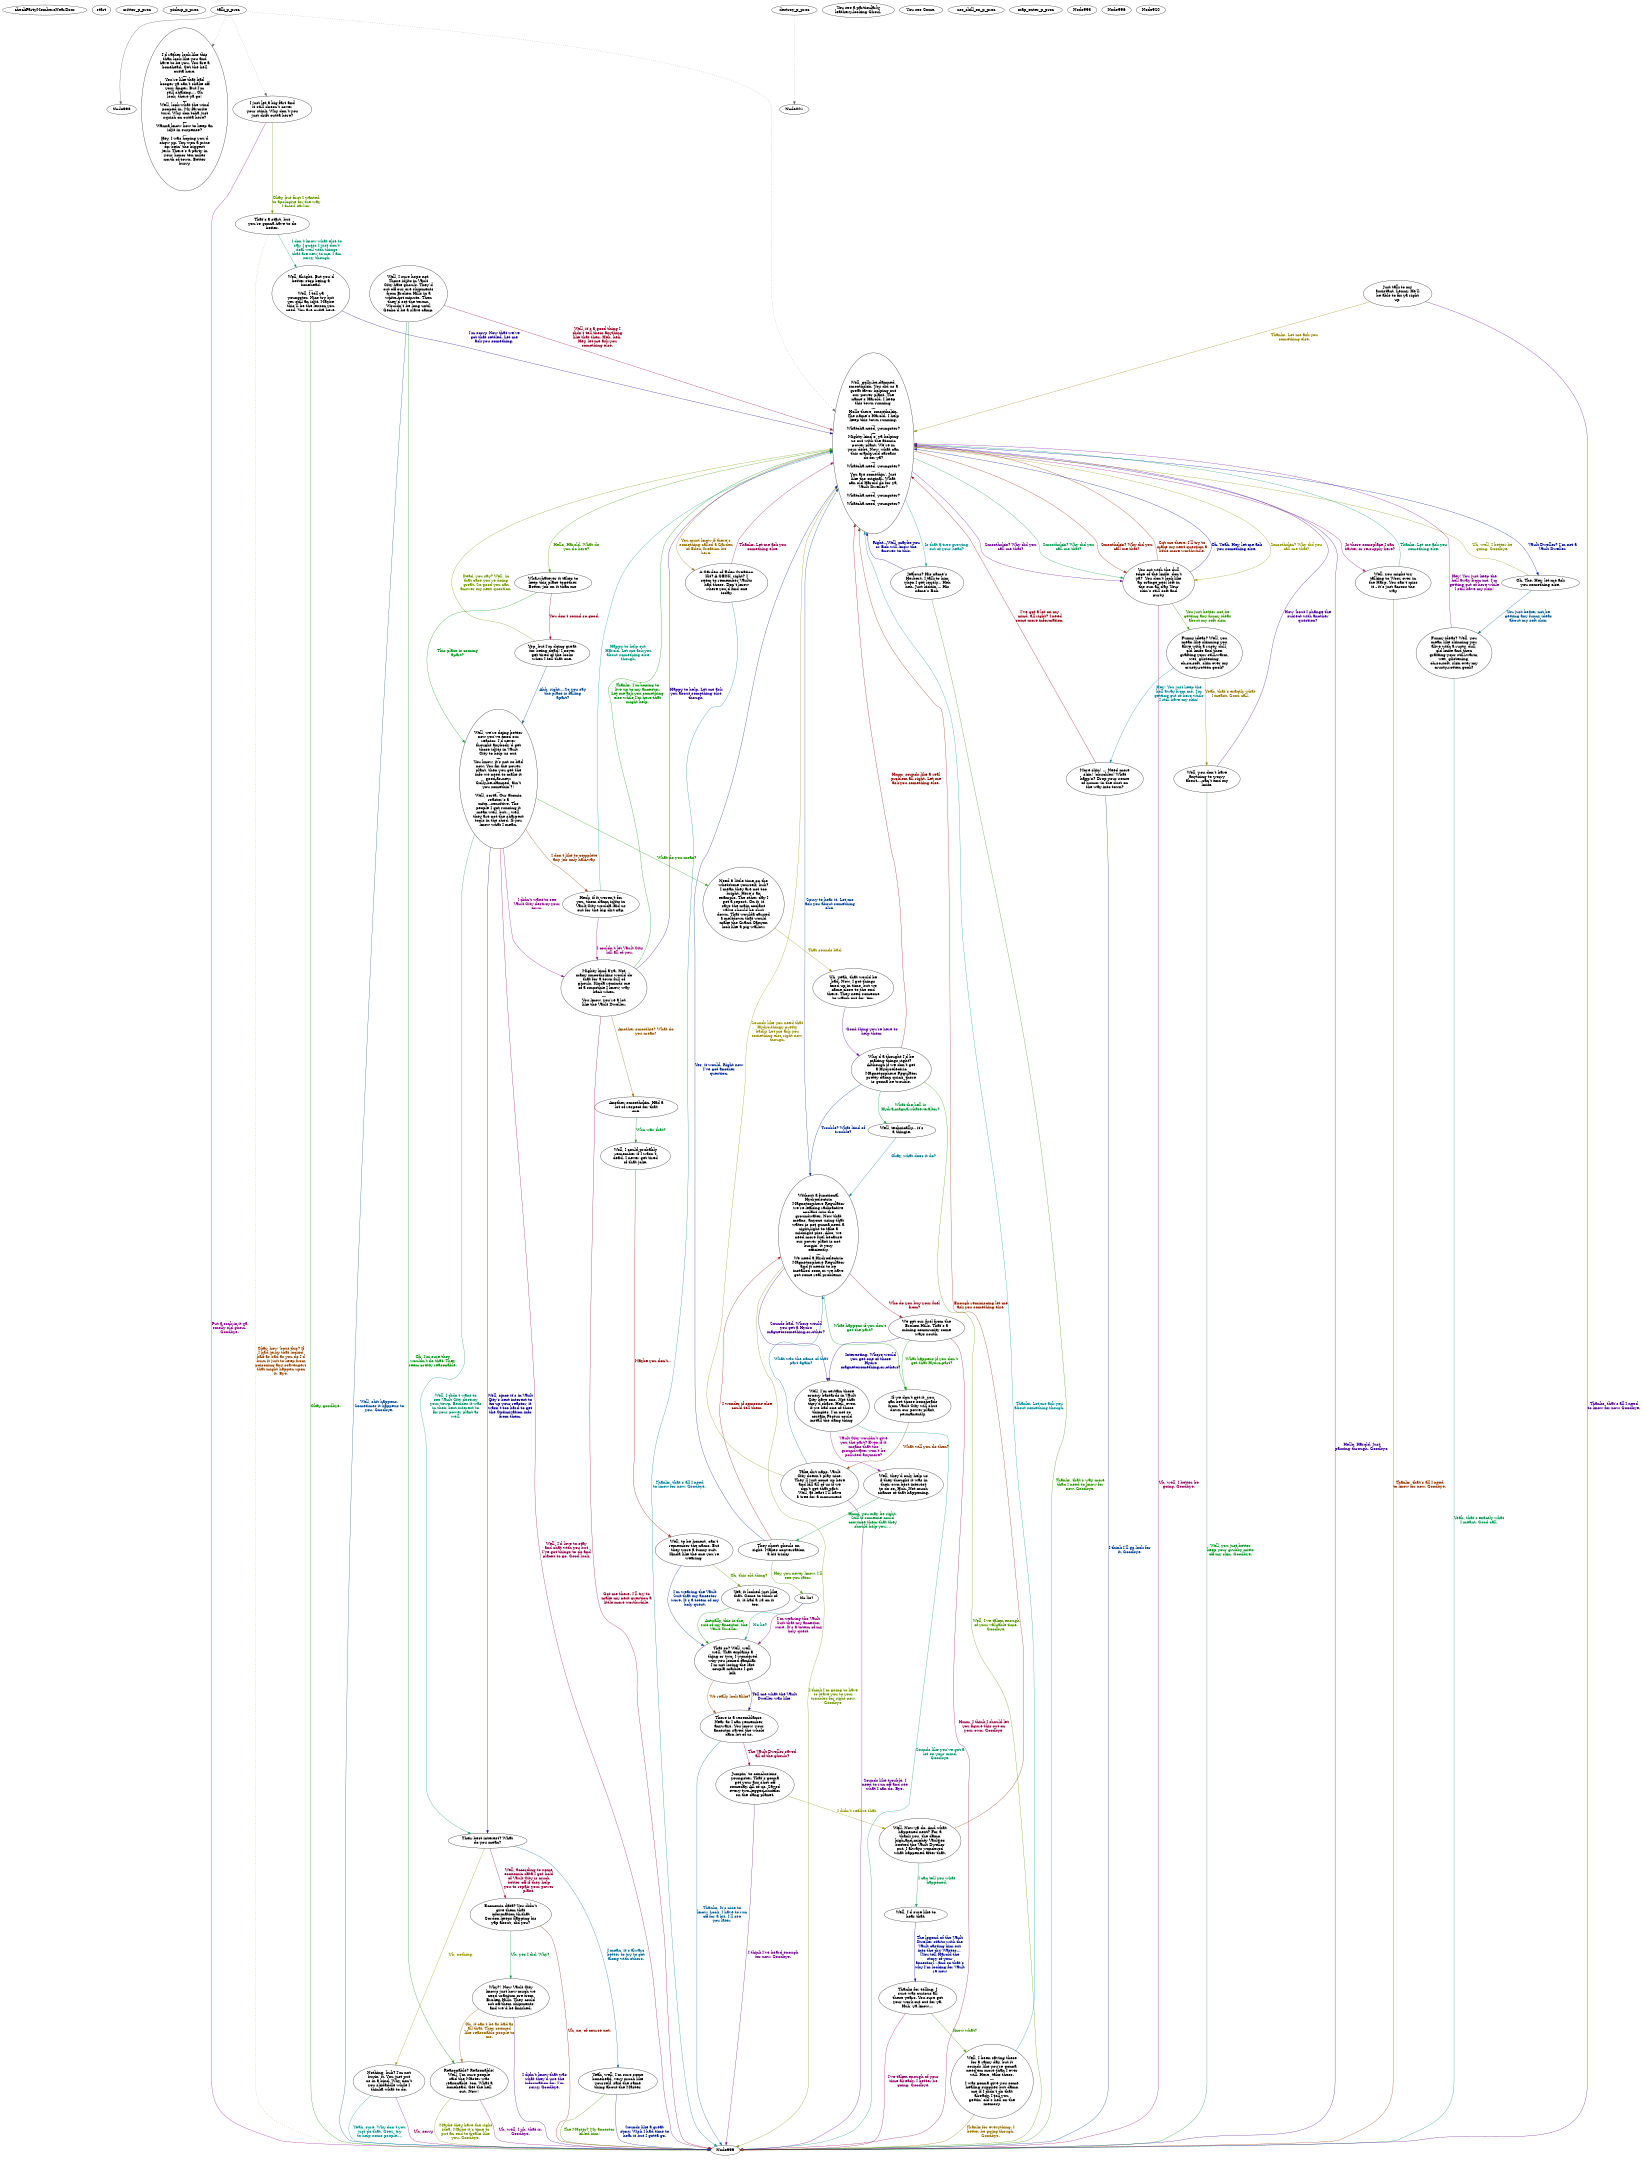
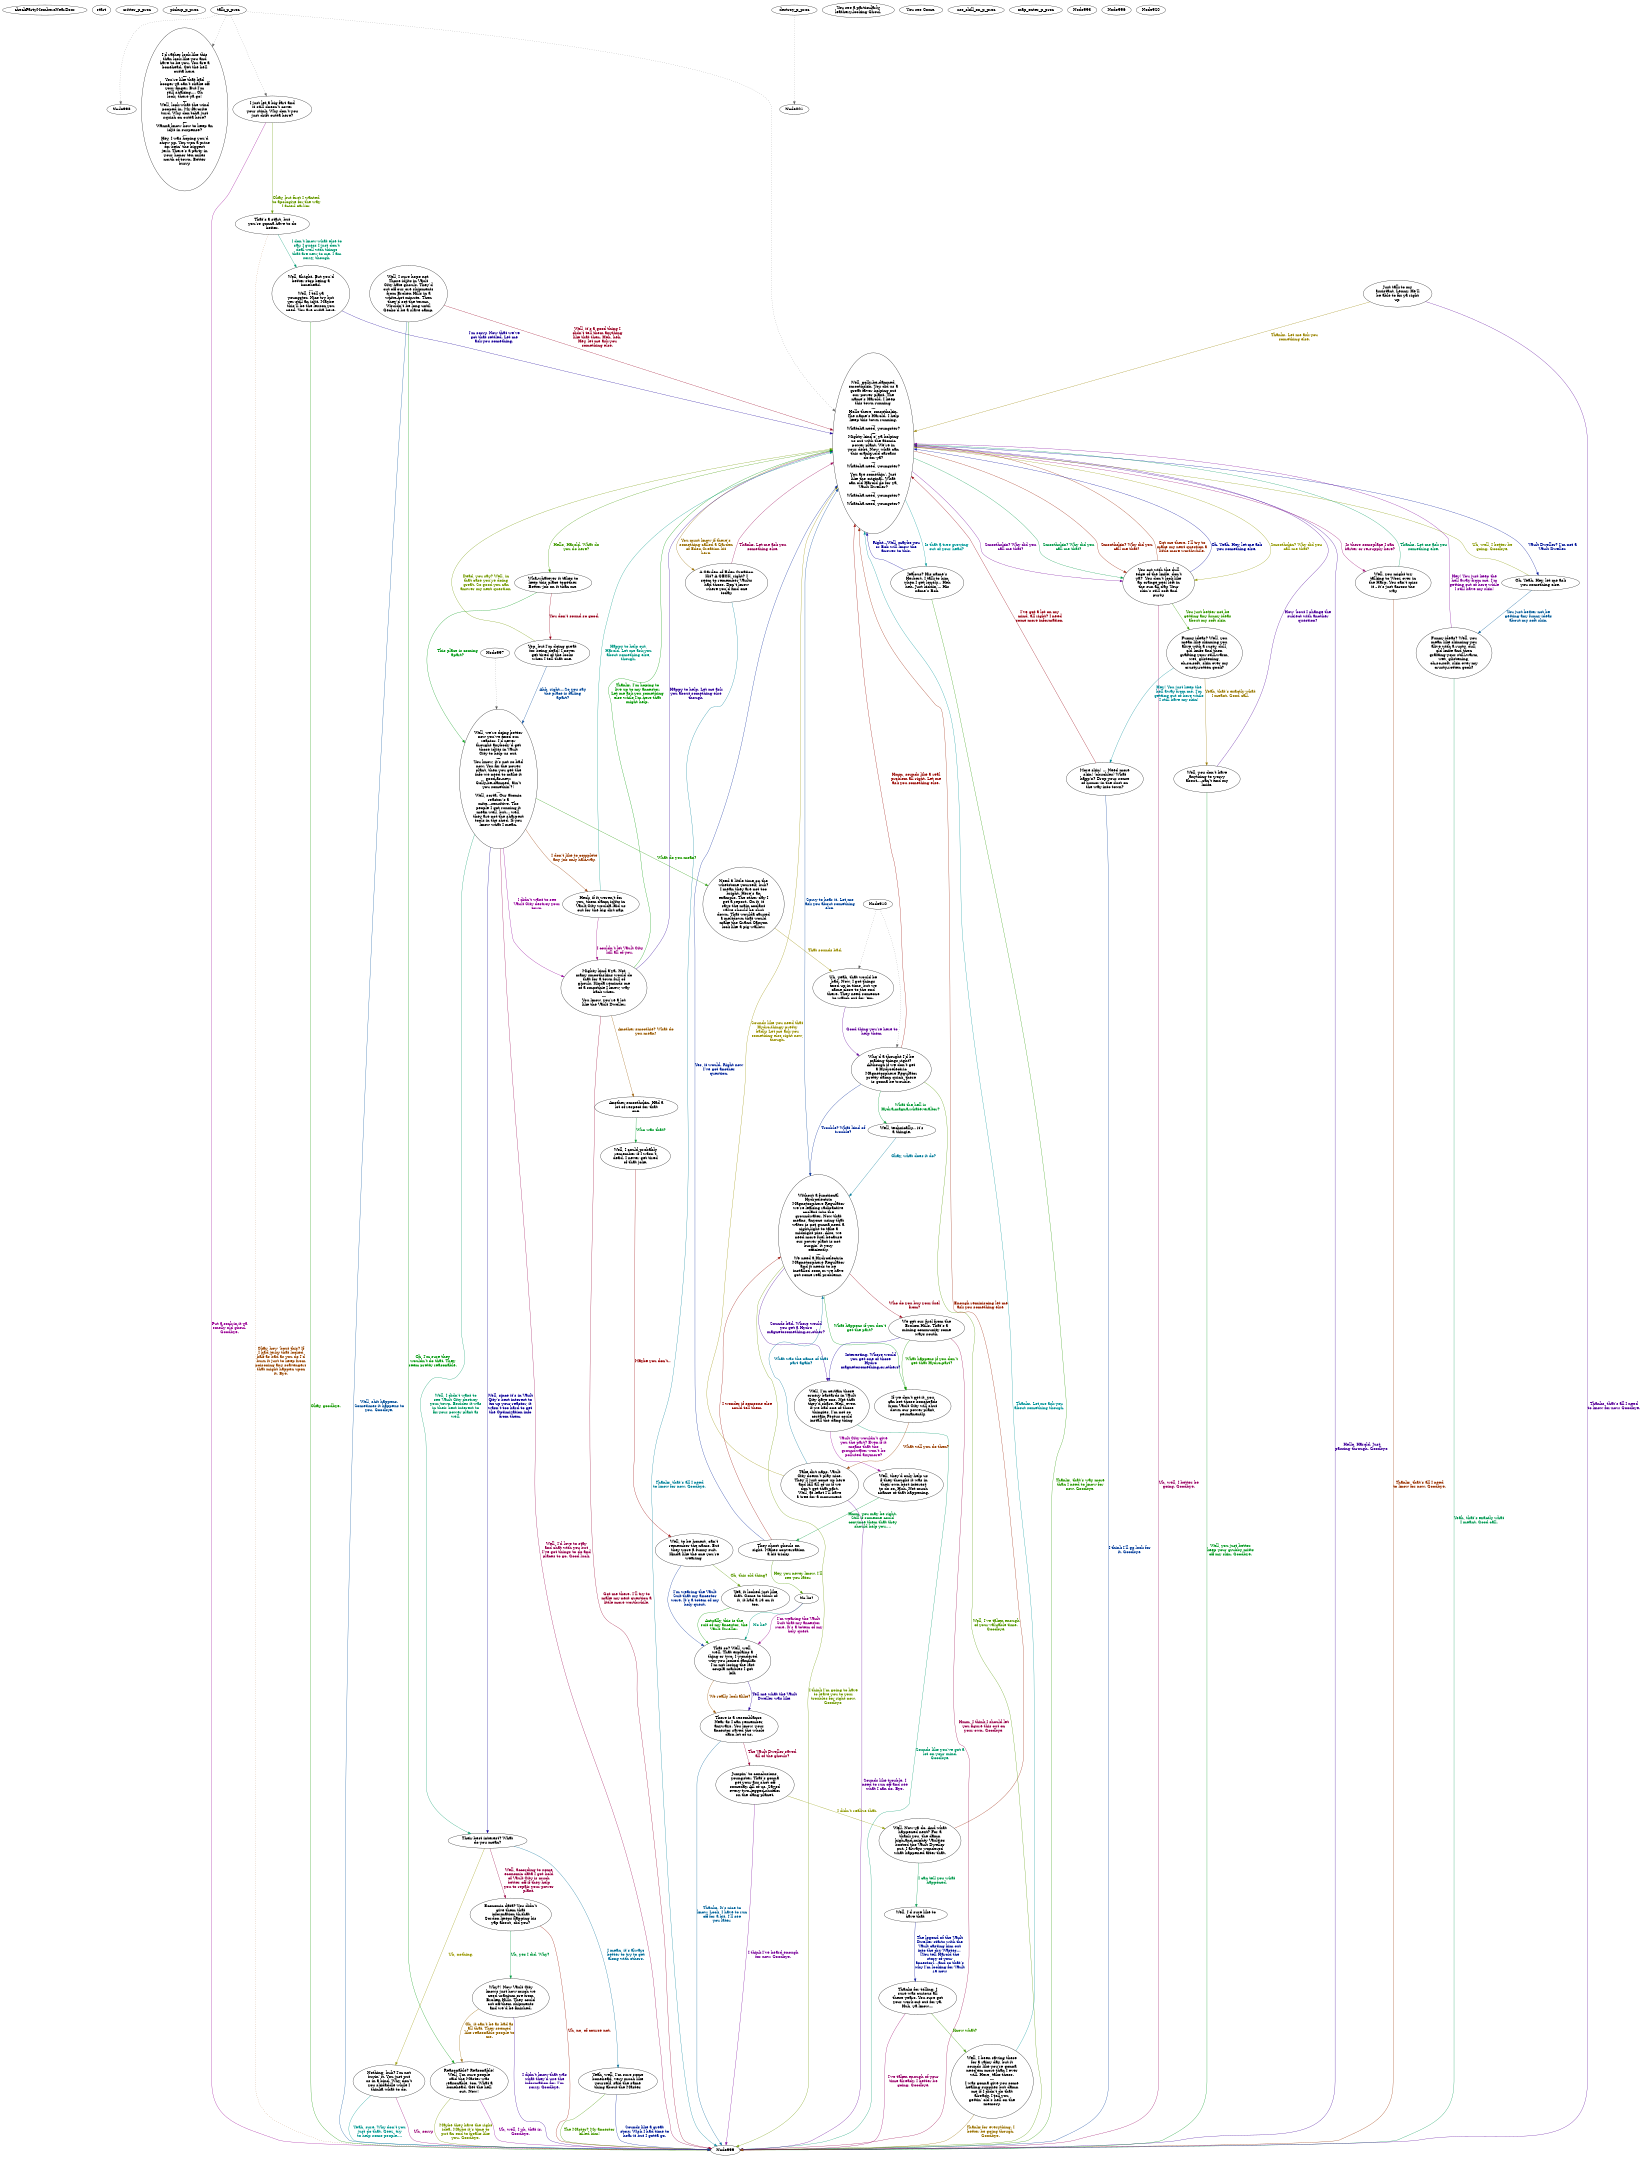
(140, 27) -> (140, 27)
(1541, 583) -> (1541, 583)
none -> (495, 653)
none -> (878, 904)
(916, 1915) -> (916, 1915)
